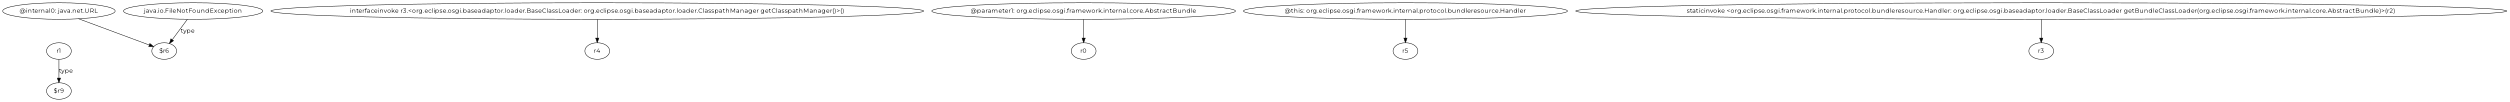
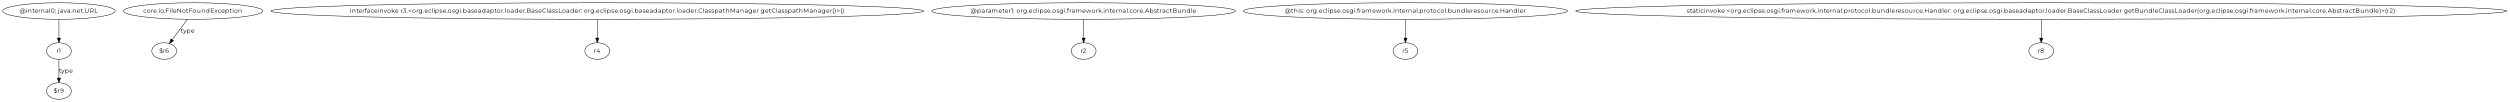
(193, 11) -> (193, 11)
(114, 32) -> (59, 29)
(1084, 51) -> (1084, 51)
(2041, 51) -> (2041, 51)
